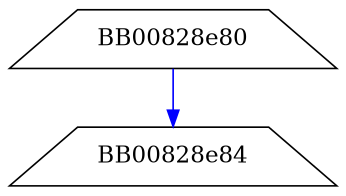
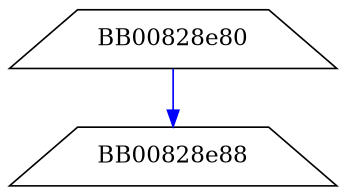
(173, 157) -> (173, 157)
